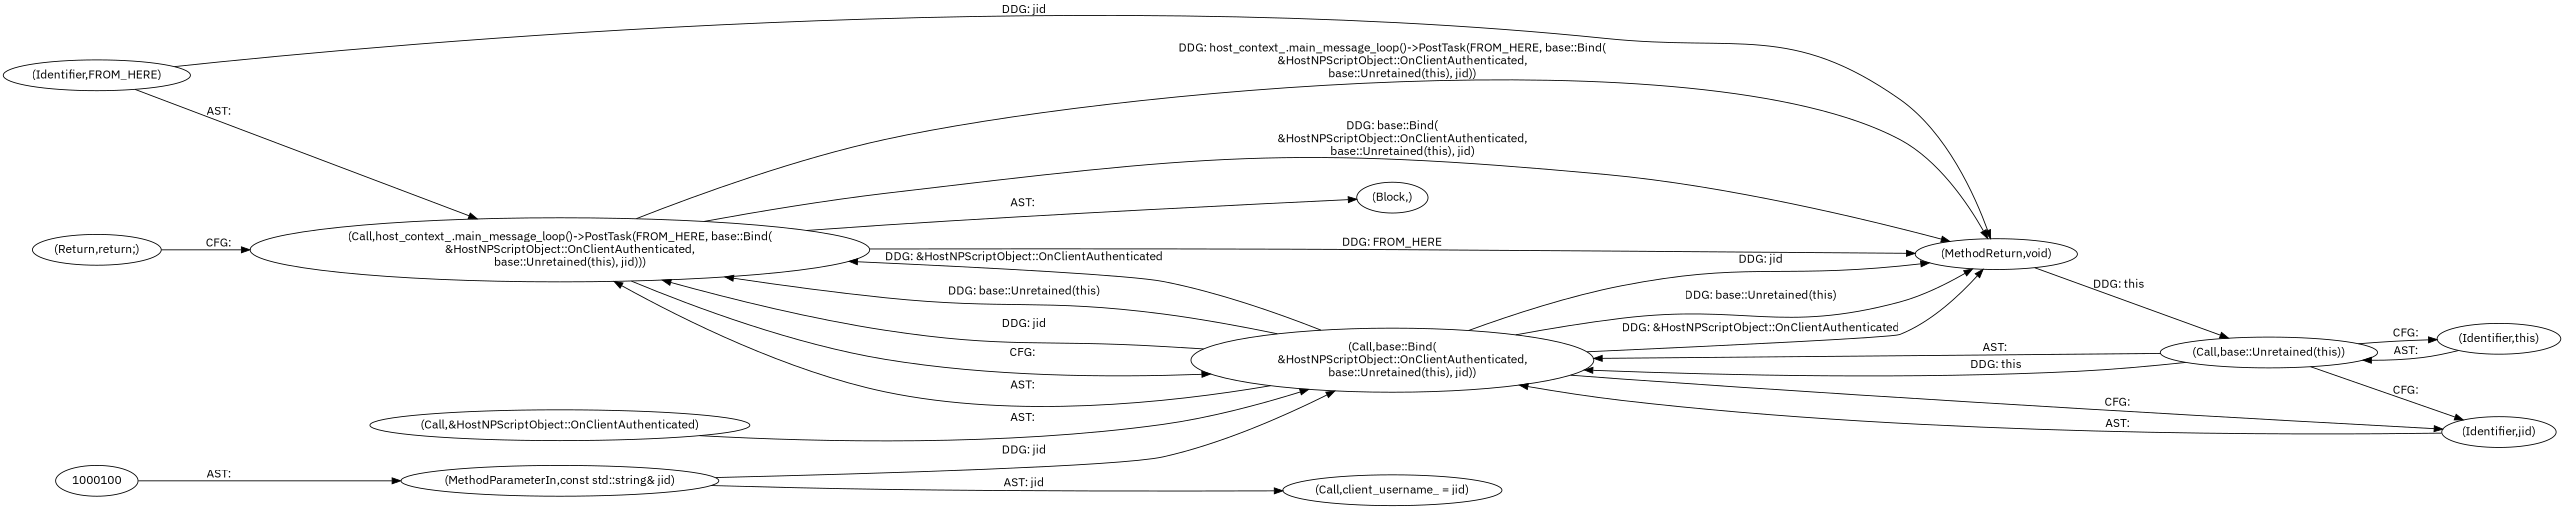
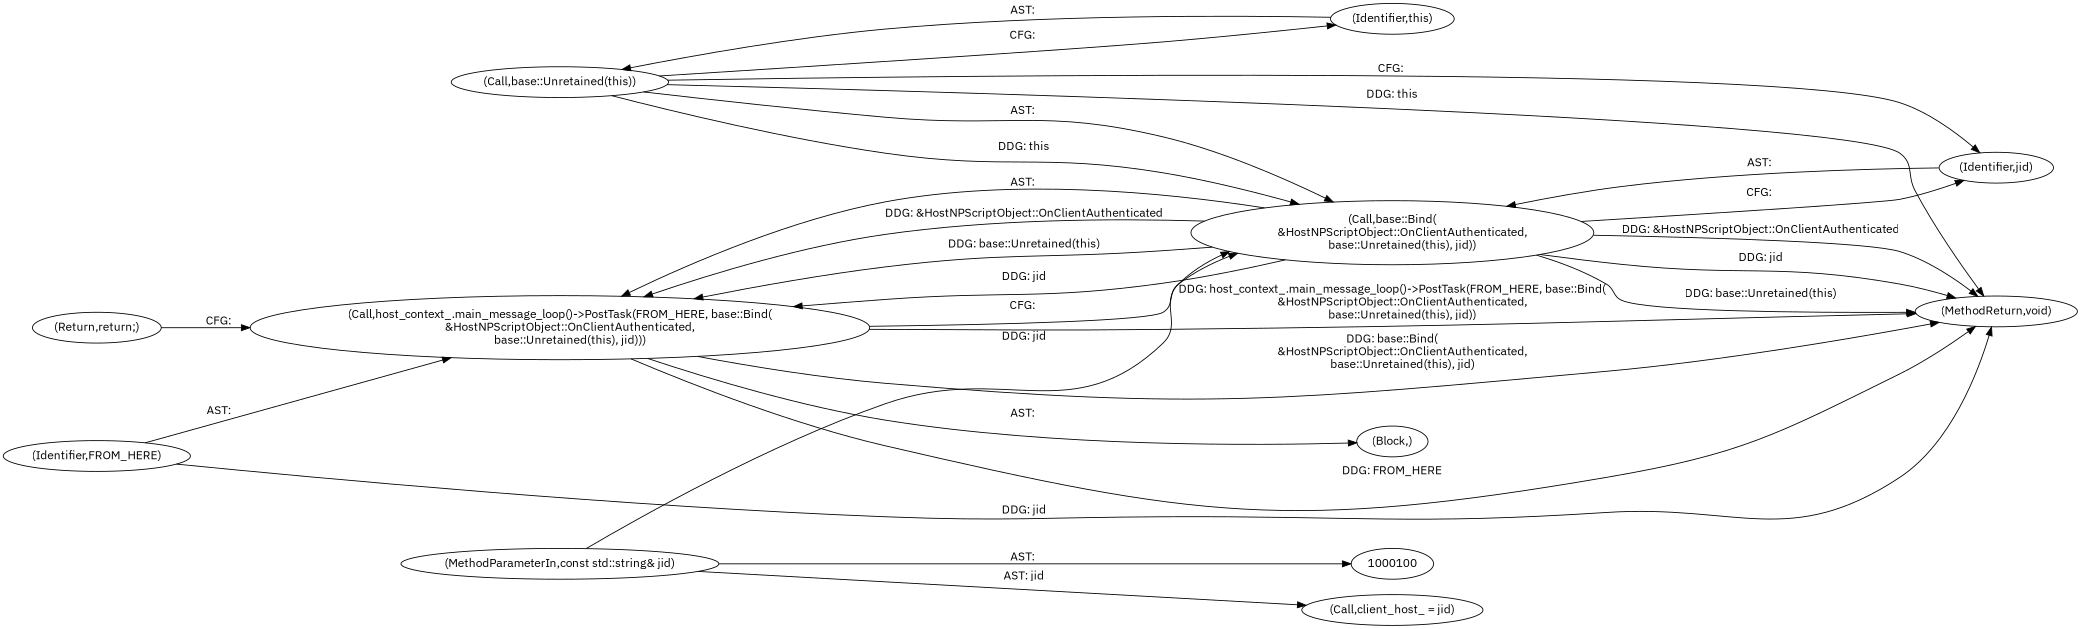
(2128, 301) -> (1364, 108)
(560, 425) -> none
(265, 481) -> (1031, 564)
(1392, 490) -> (1392, 610)
